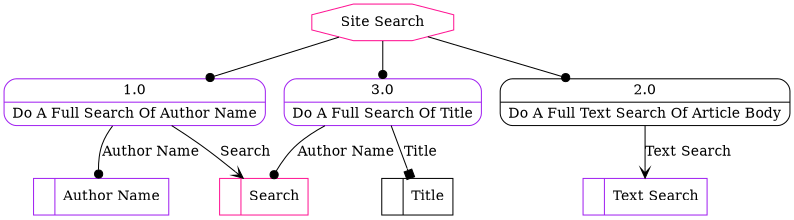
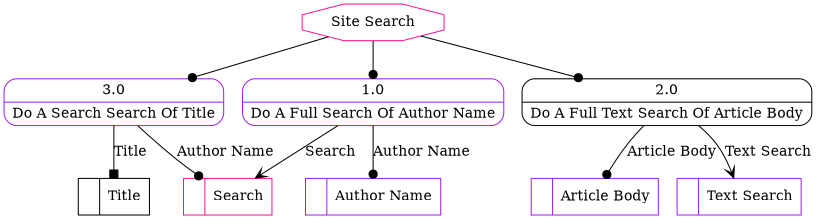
(383, 113) -> (114, 113)
none -> (595, 197)
